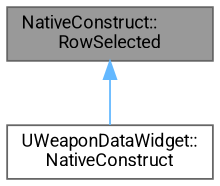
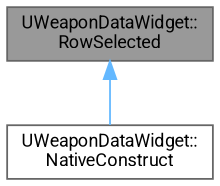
(110, 34) -> (110, 34)
